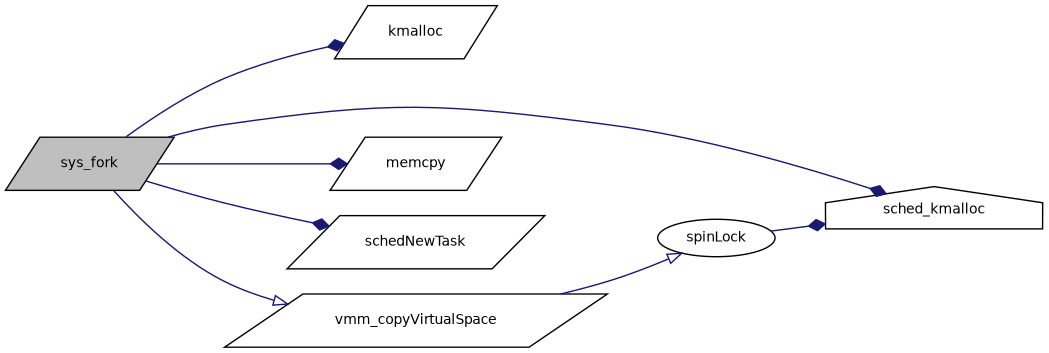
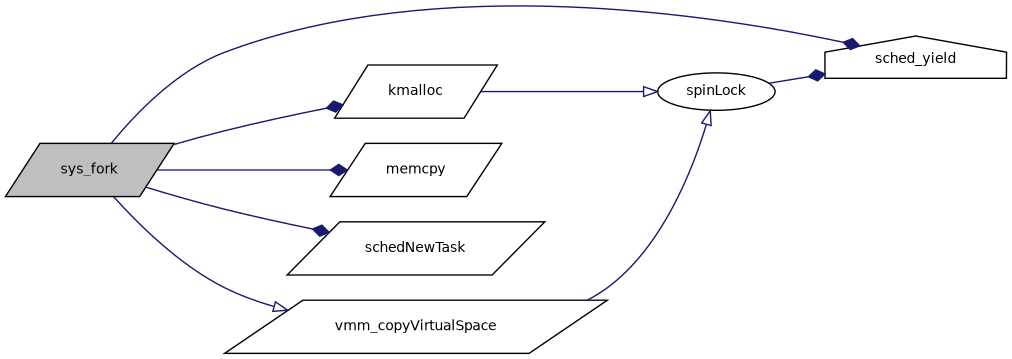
none -> (562, 92)
(934, 210) -> (916, 59)
